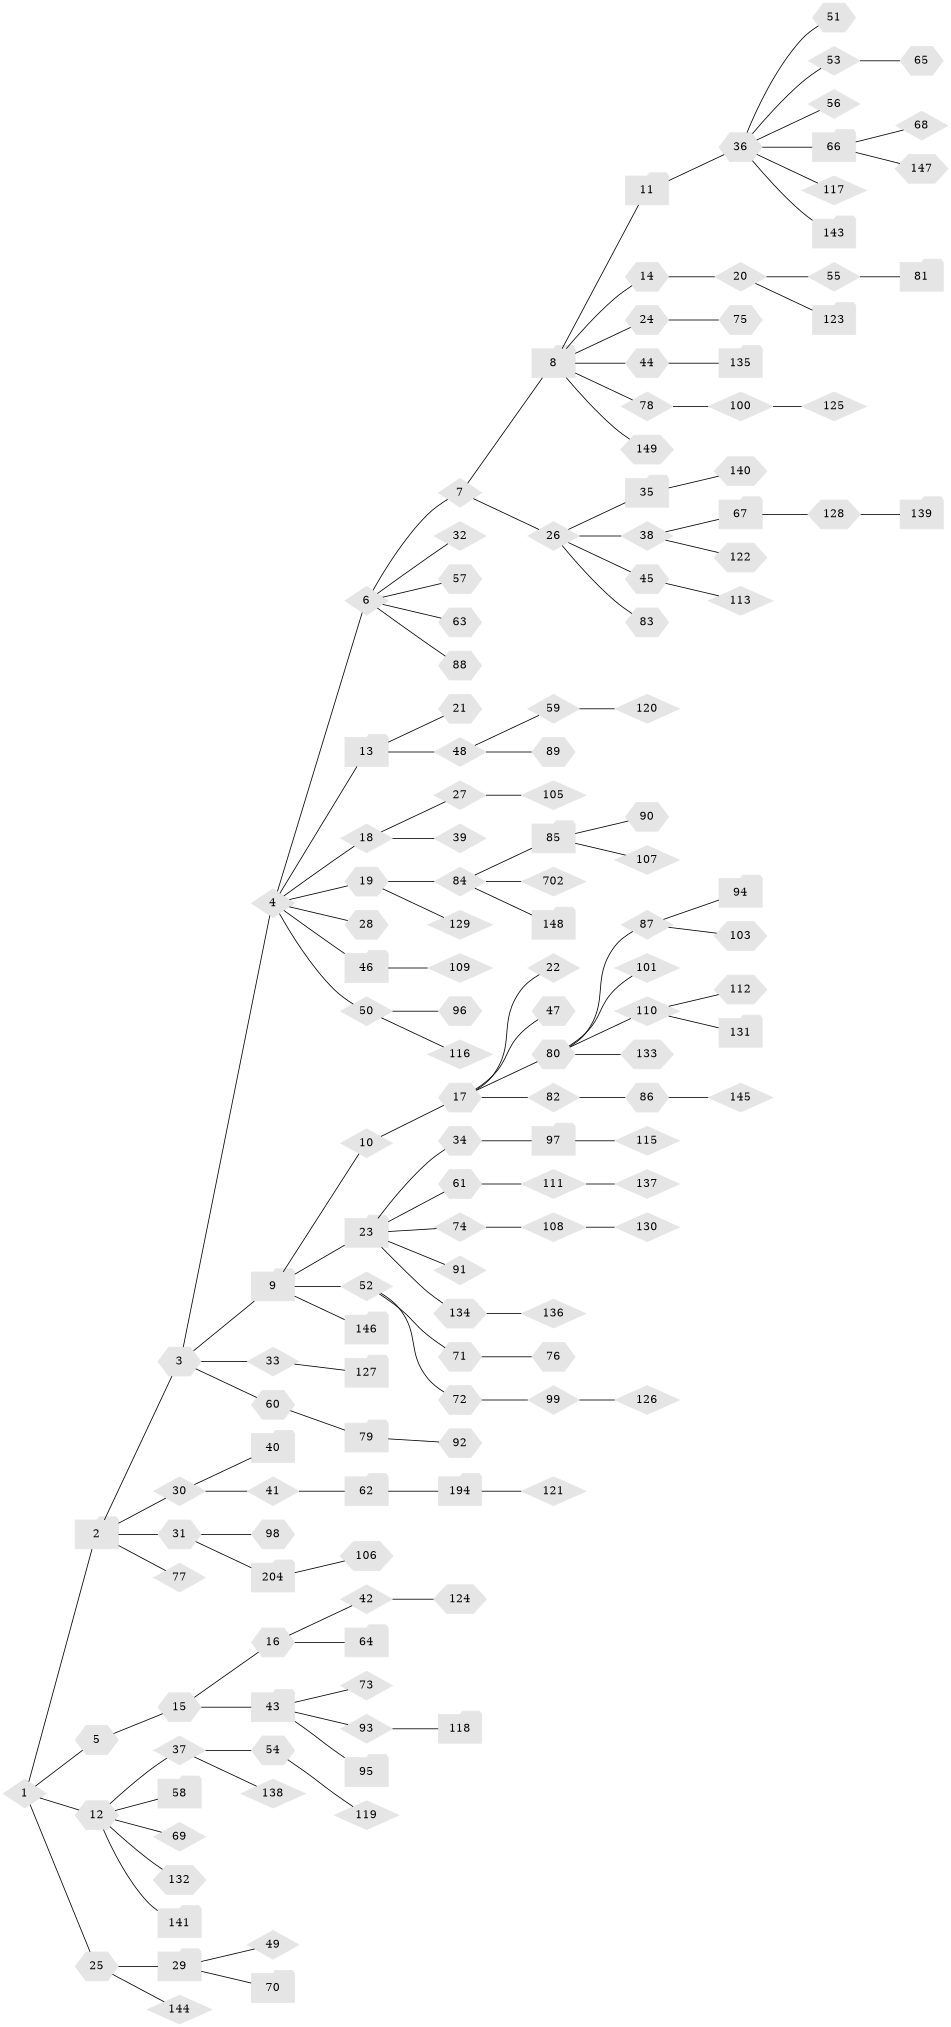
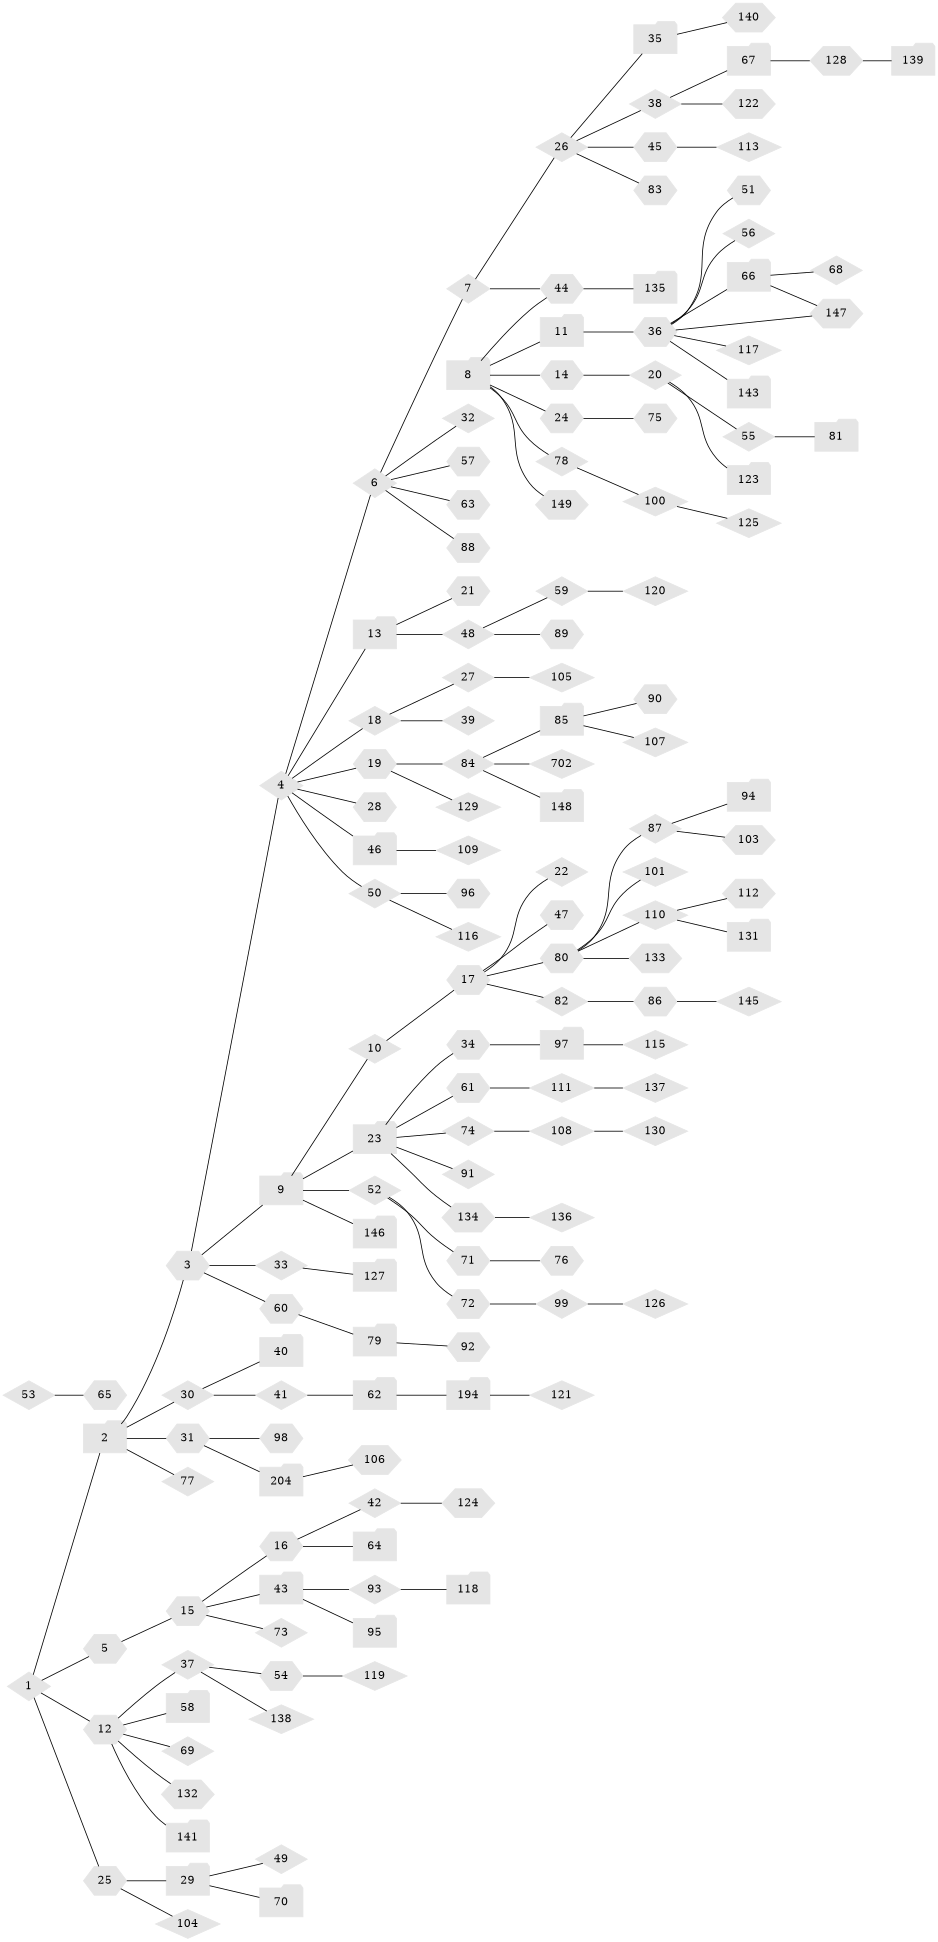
(785, 99) -> (744, 323)
(505, 431) -> (515, 289)
(321, 1696) -> (235, 1622)
(180, 2010) -> (188, 1924)
